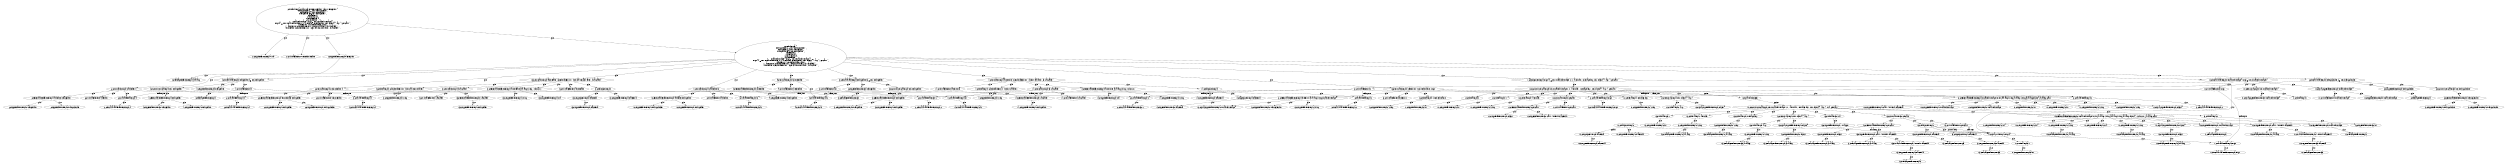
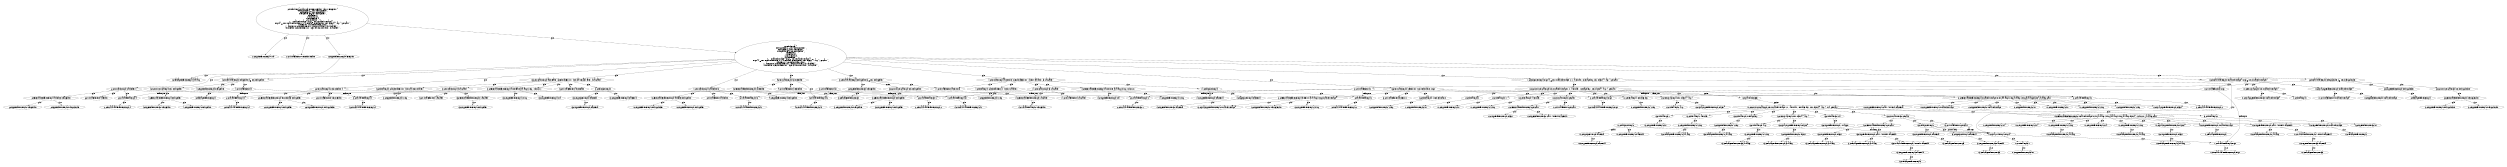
(845, 85) -> (906, 85)
(888, 85) -> (888, 85)
(1032, 107) -> (1032, 107)
